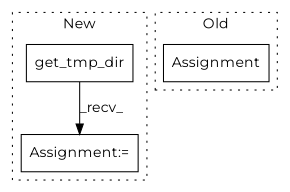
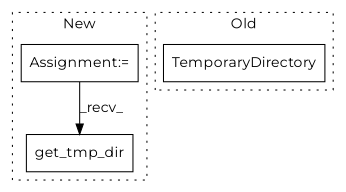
(216, 63) -> (244, 63)
(80, 103) -> (80, 103)
